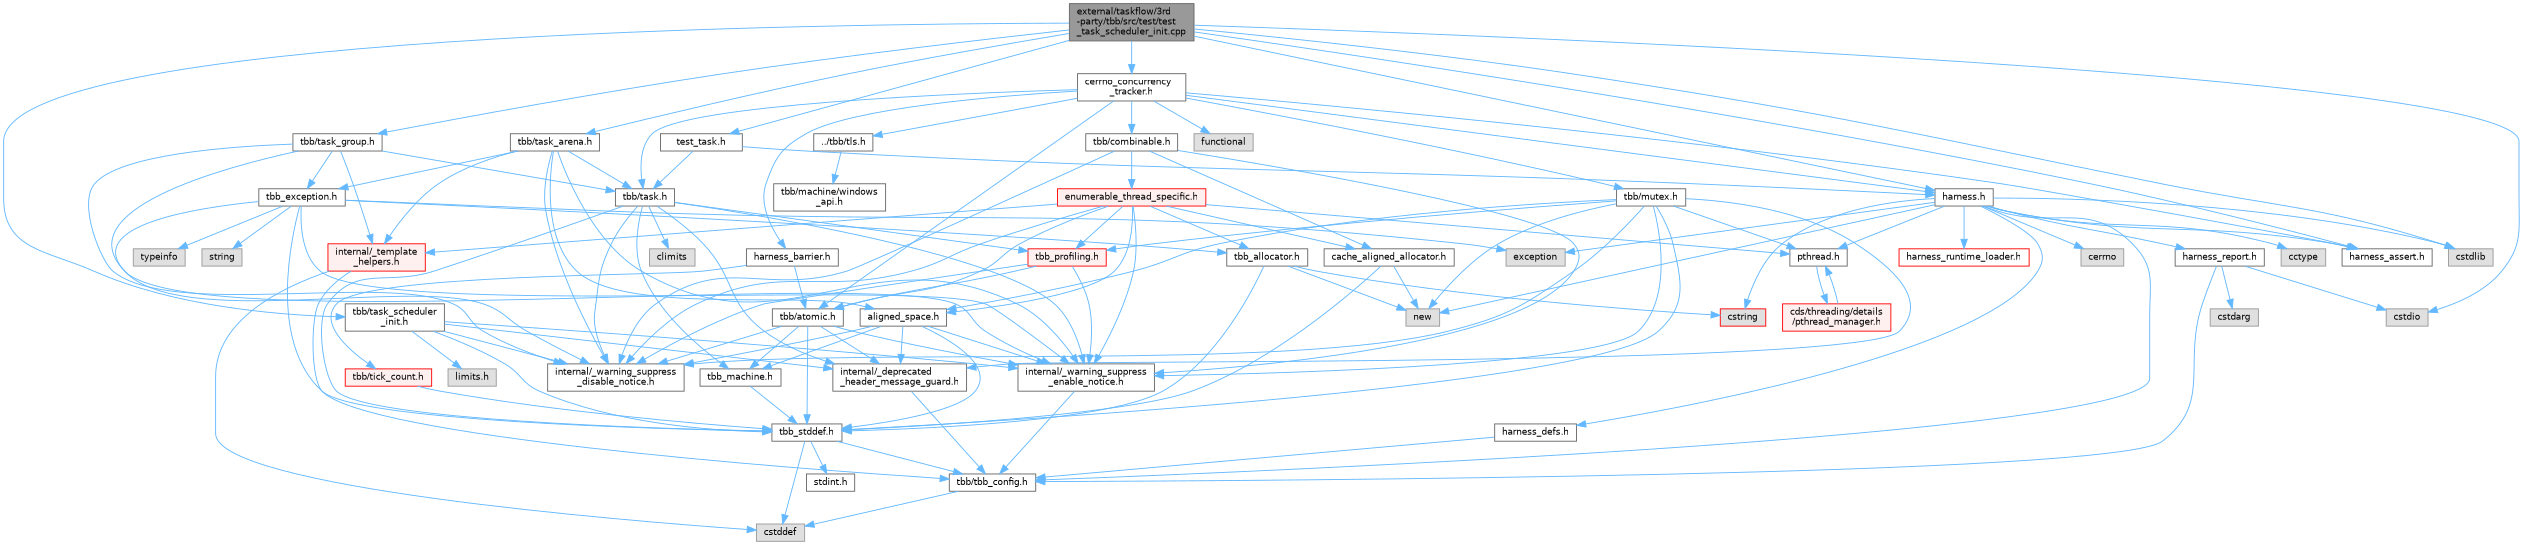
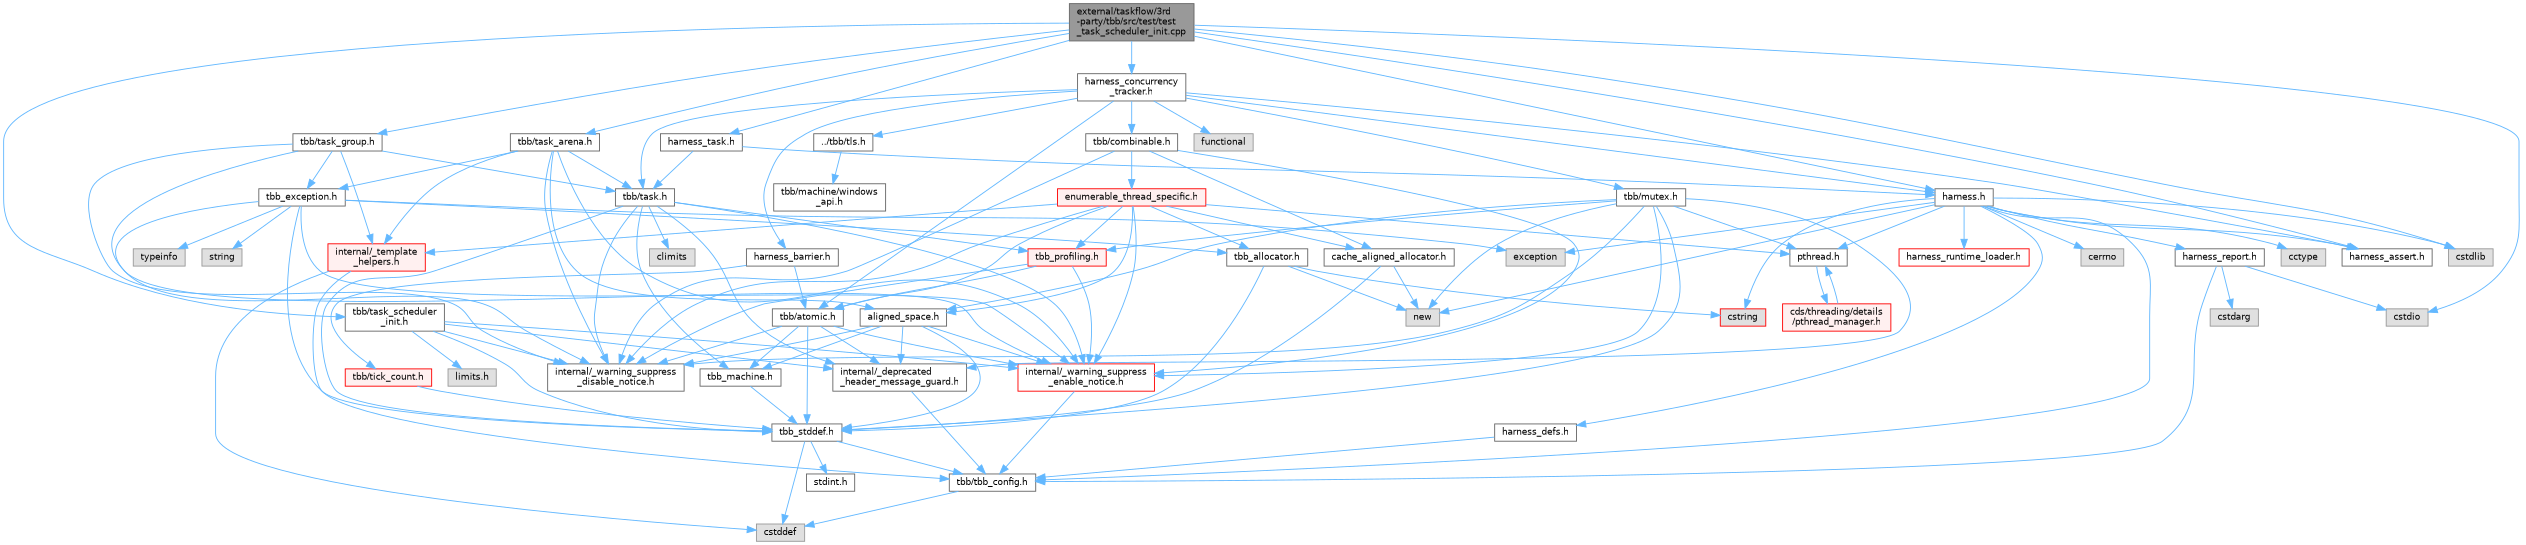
(1132, 87) -> (1132, 87)
(701, 142) -> (701, 142)
(1086, 378) -> (1086, 378)
